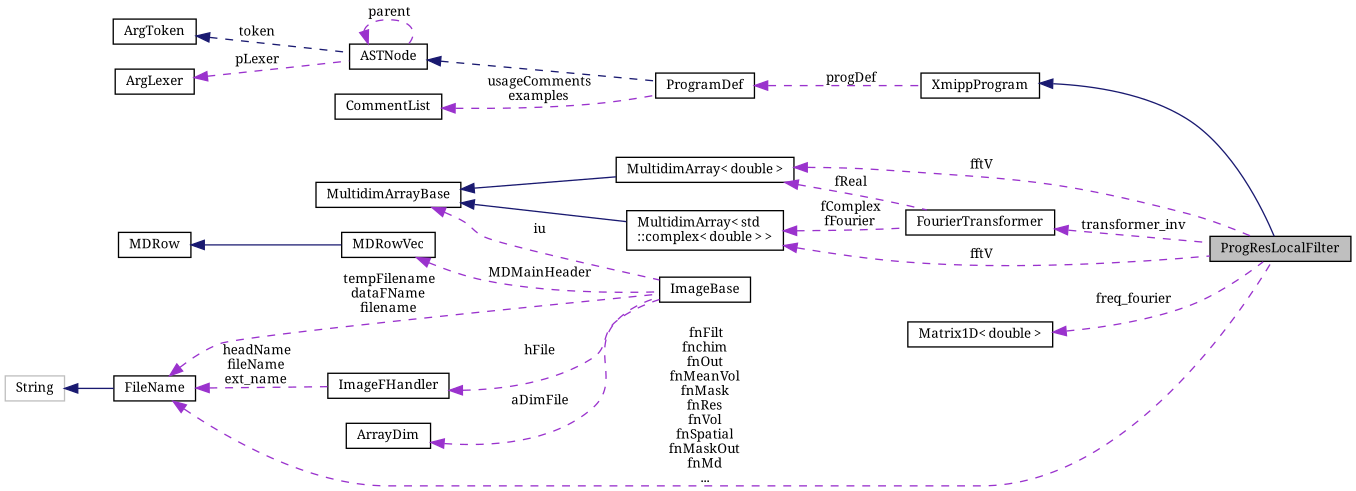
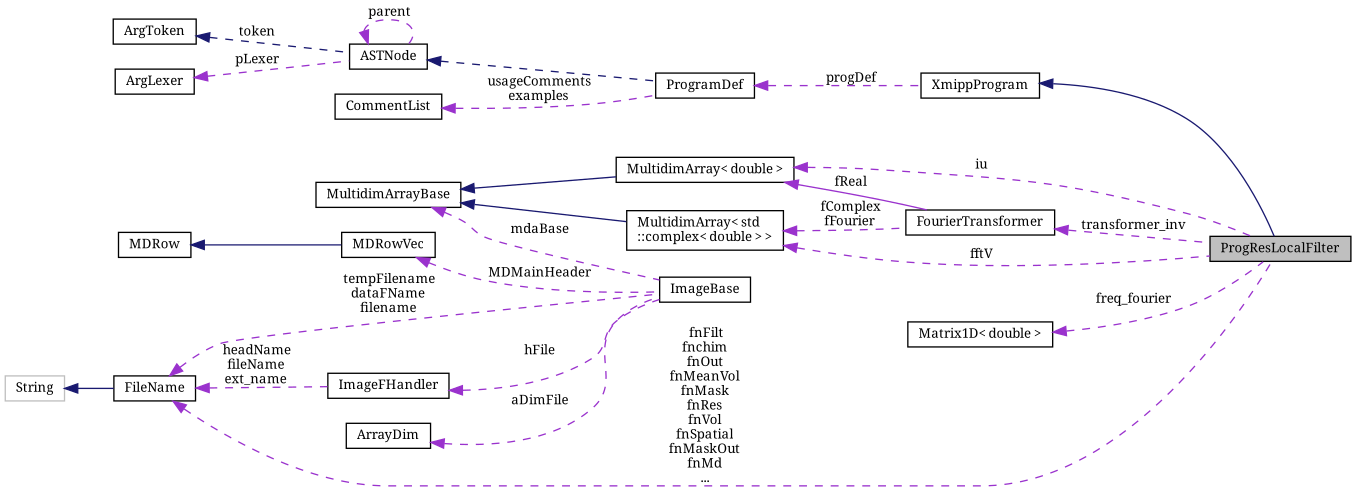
(980, 165) -> (980, 165)
(863, 196) -> (863, 196)
(539, 230) -> (539, 230)
